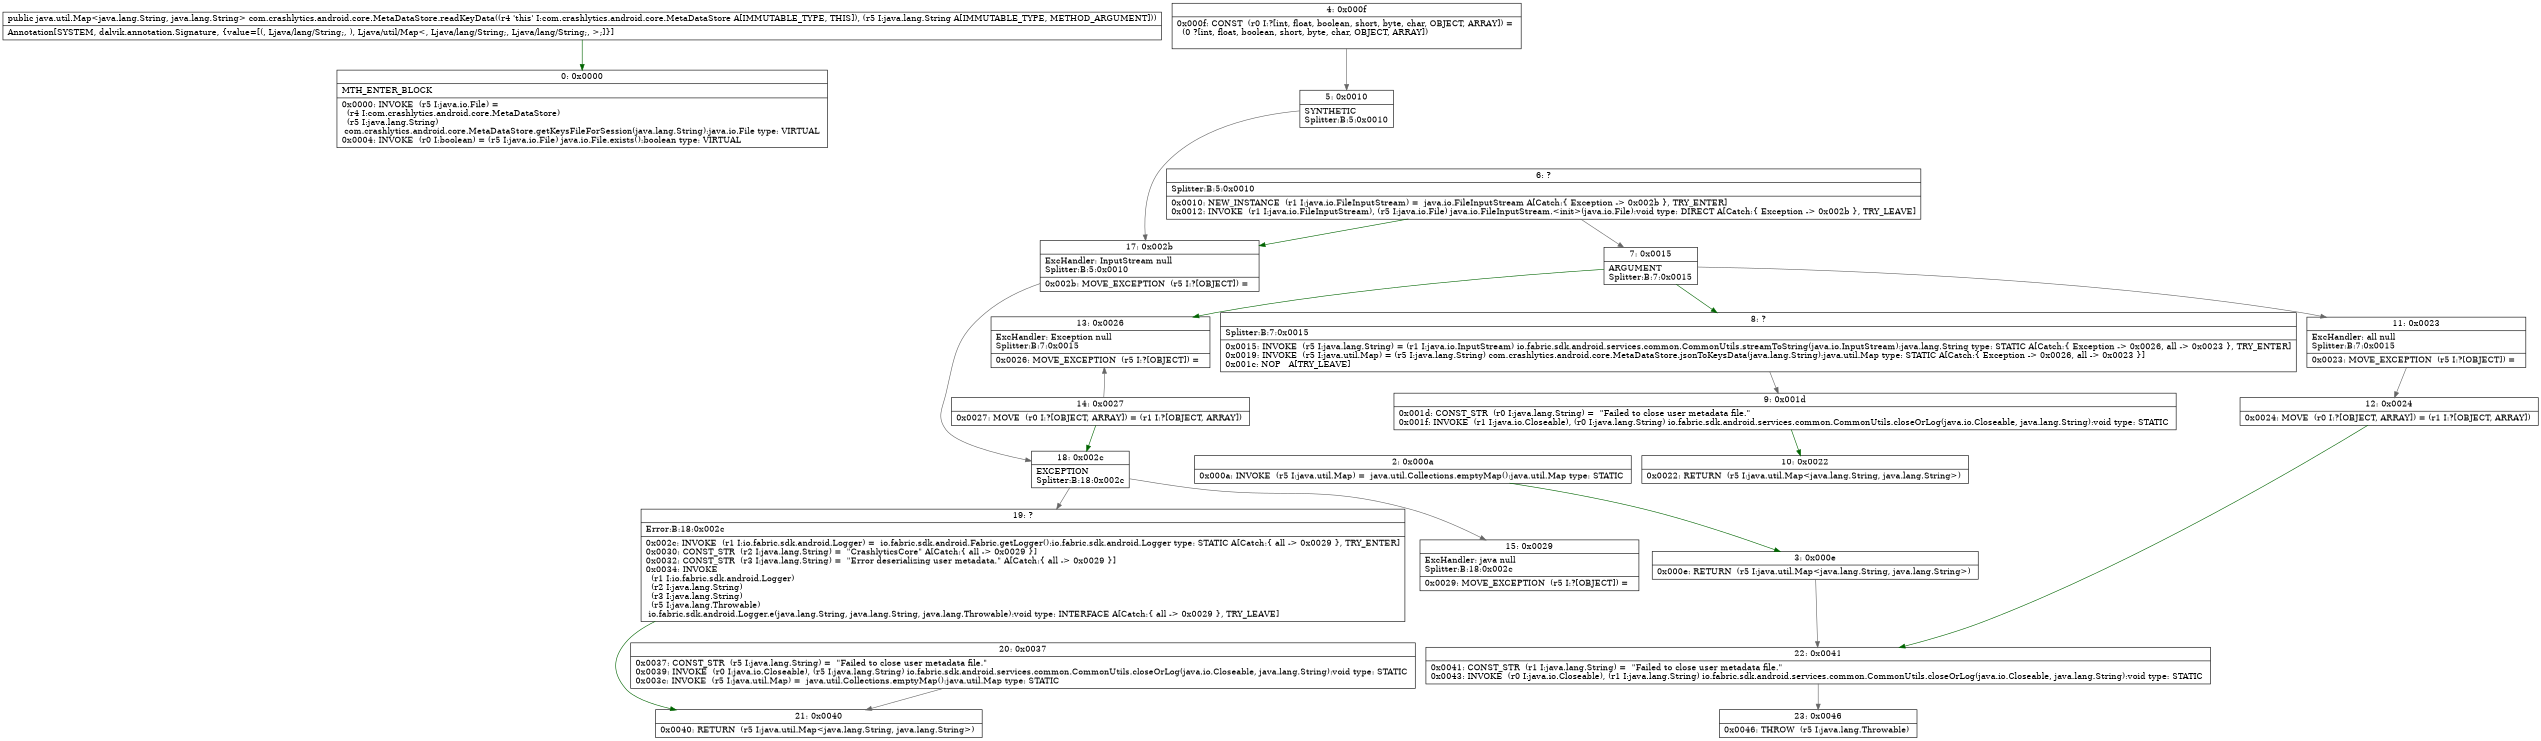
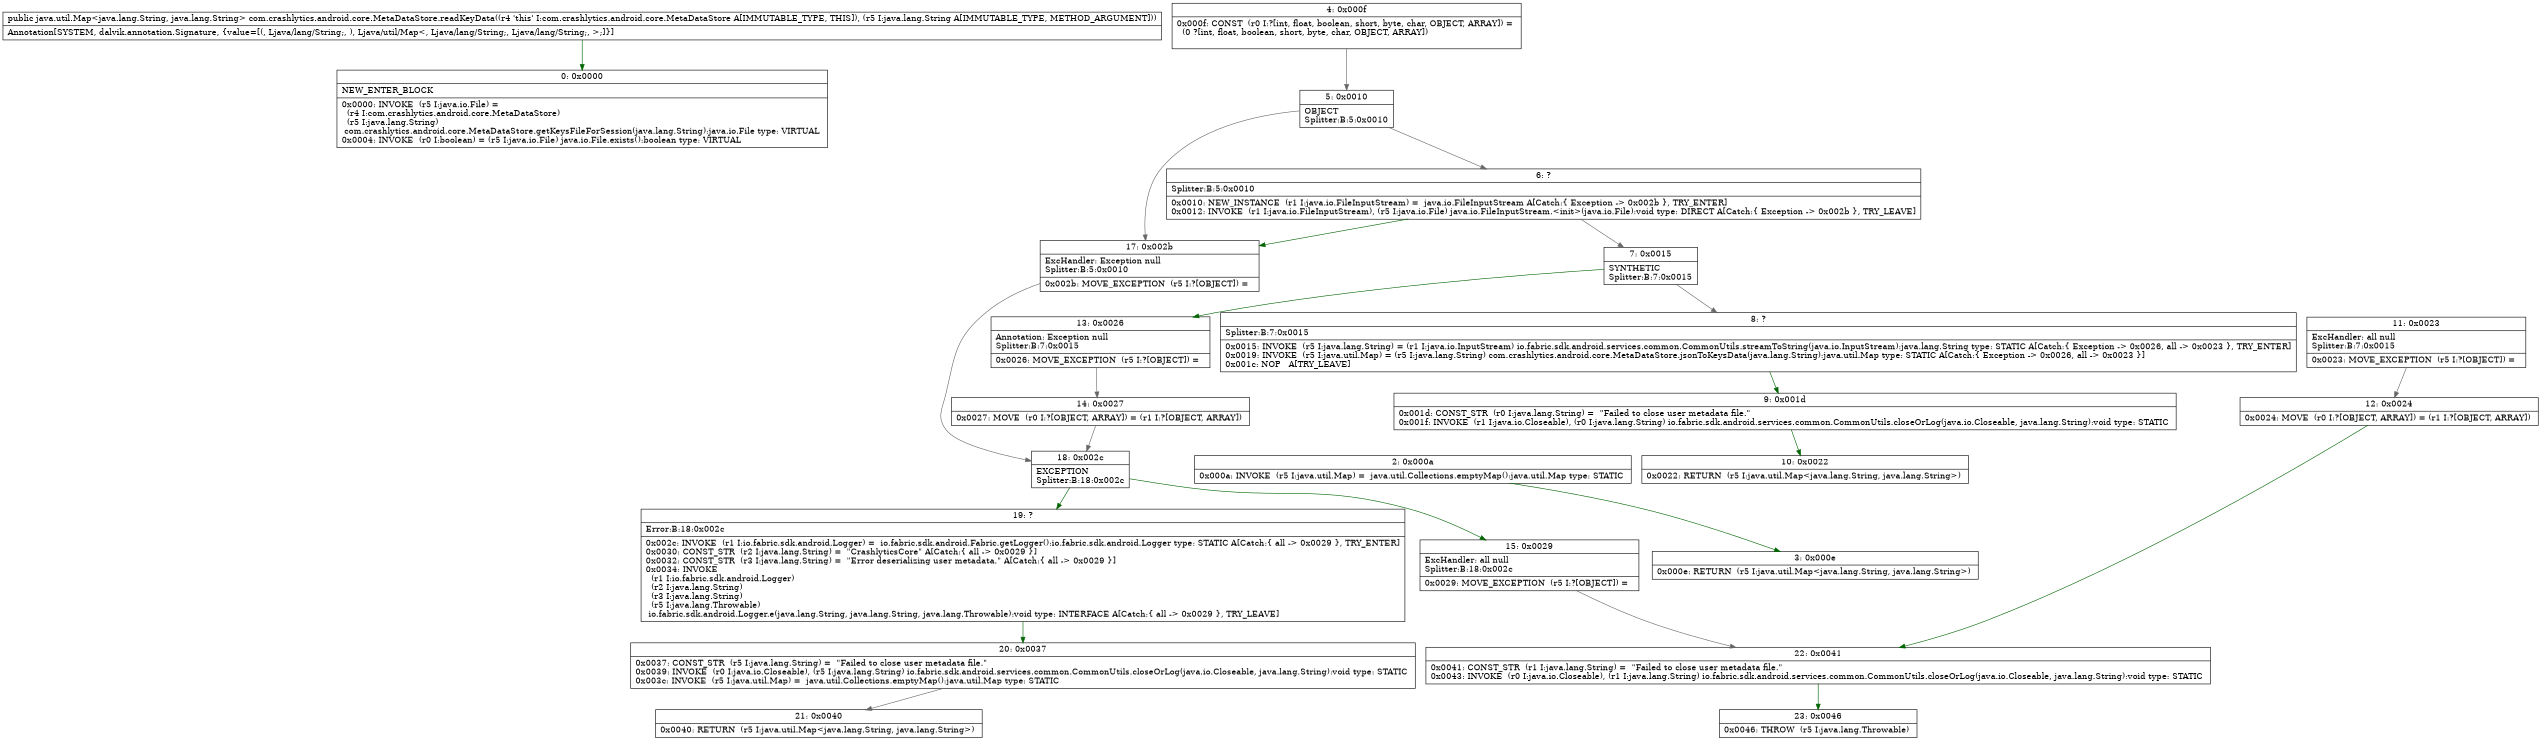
(387, 91) -> (388, 91)
(1331, 111) -> (1322, 111)
none -> (1435, 147)
(1109, 261) -> (1103, 261)
(1635, 268) -> (1635, 268)
(2010, 281) -> none
(1694, 297) -> (1694, 297)
(1054, 337) -> (1052, 337)
(1773, 380) -> (1773, 380)
(1104, 386) -> (1097, 380)
(1092, 435) -> (1092, 435)
(1308, 494) -> (1308, 494)
(1065, 496) -> (1065, 496)
(1470, 560) -> (1467, 560)
(1817, 610) -> (1651, 623)
(616, 672) -> (1023, 629)
(1818, 694) -> (1818, 694)
